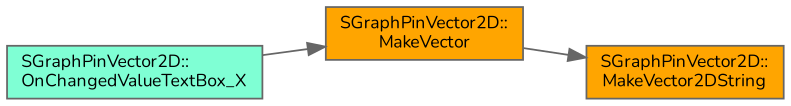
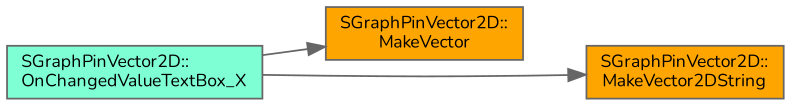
(546, 52) -> (415, 76)
